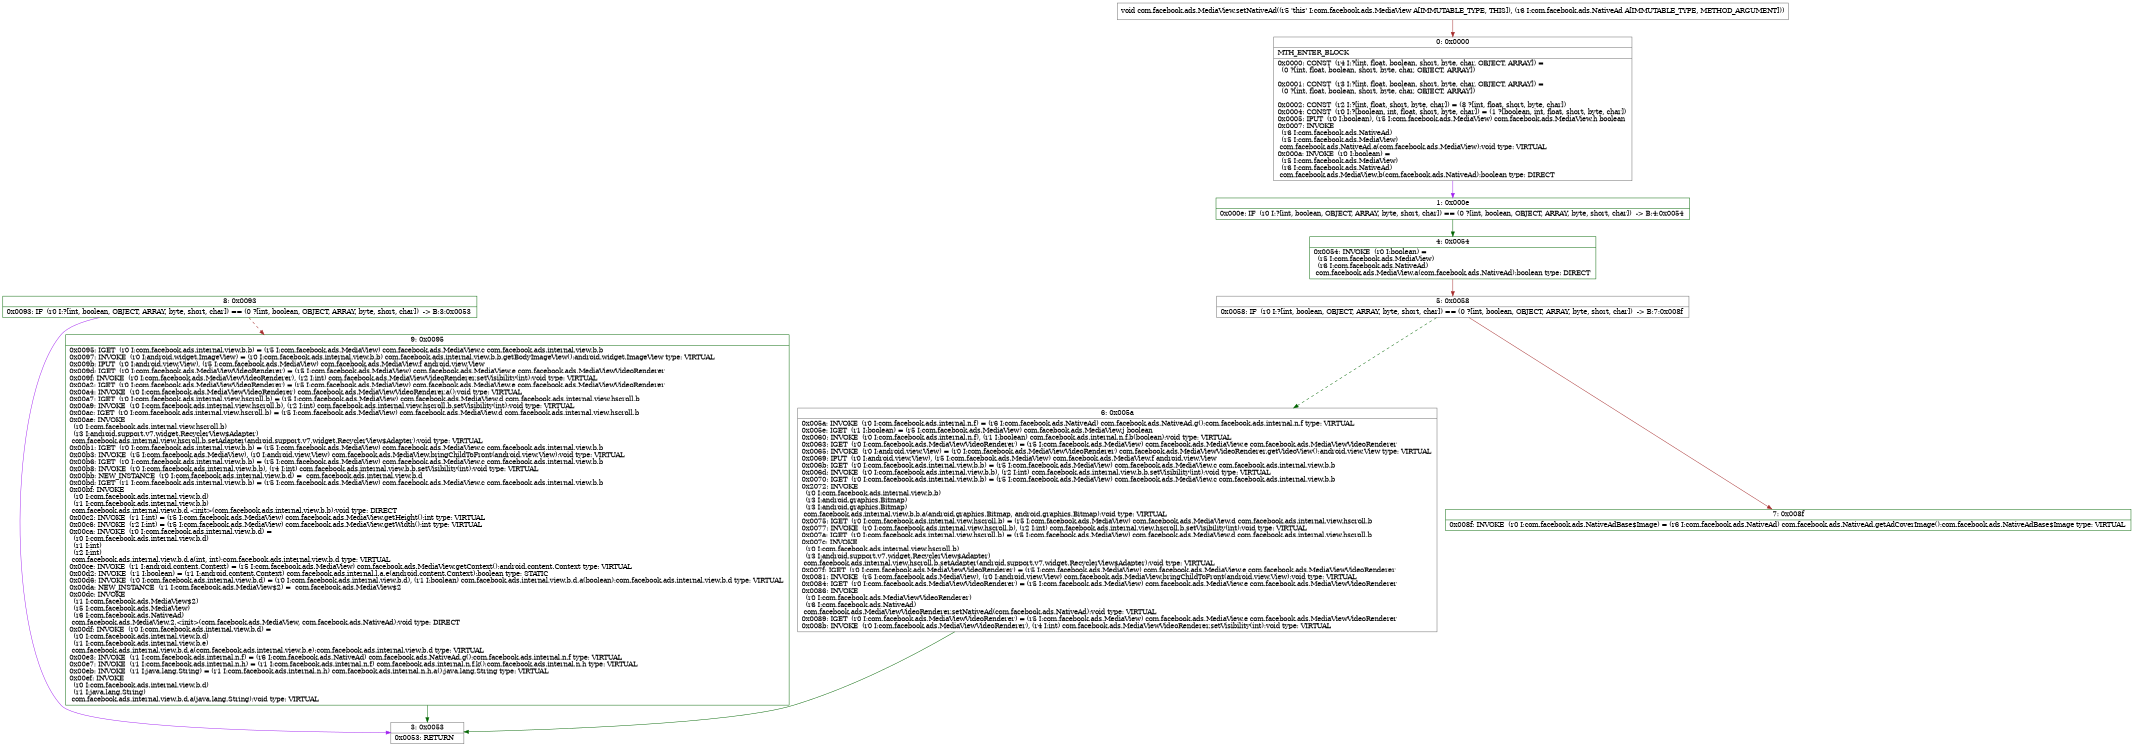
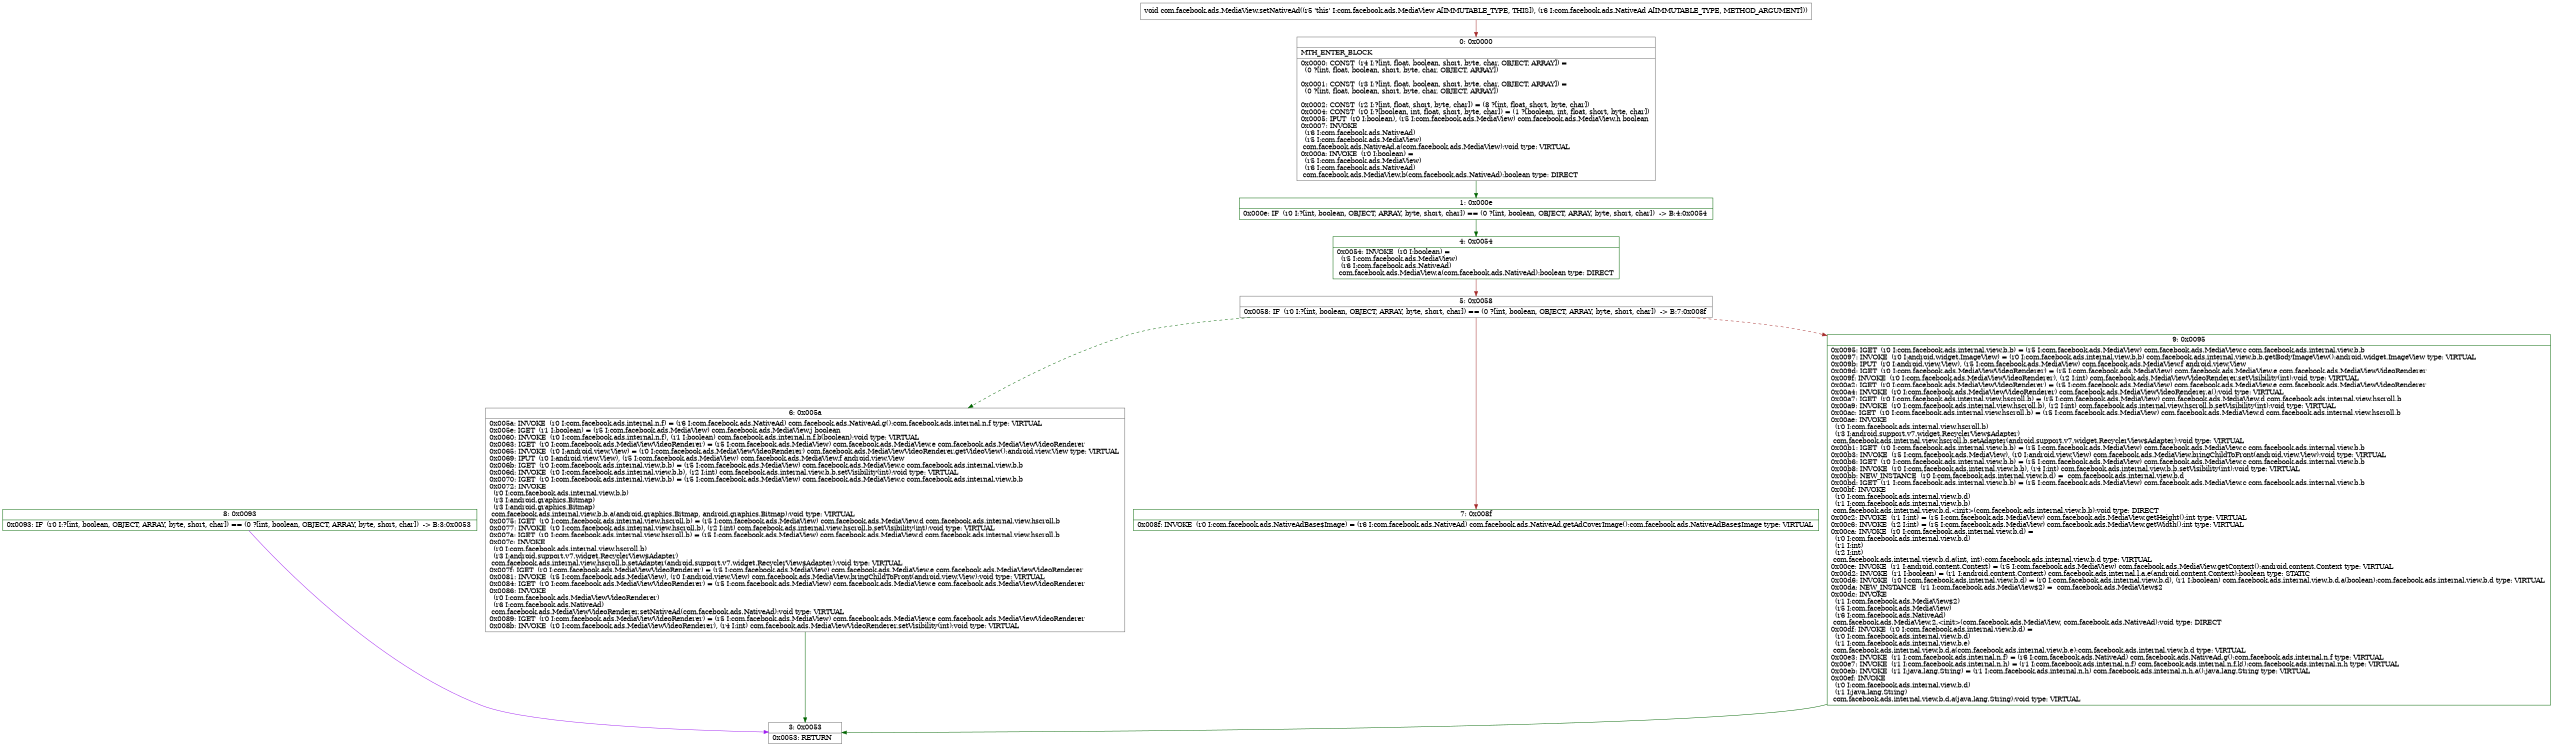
(1453, 187) -> (1476, 187)
(255, 324) -> (1757, 324)
(832, 487) -> (520, 487)
